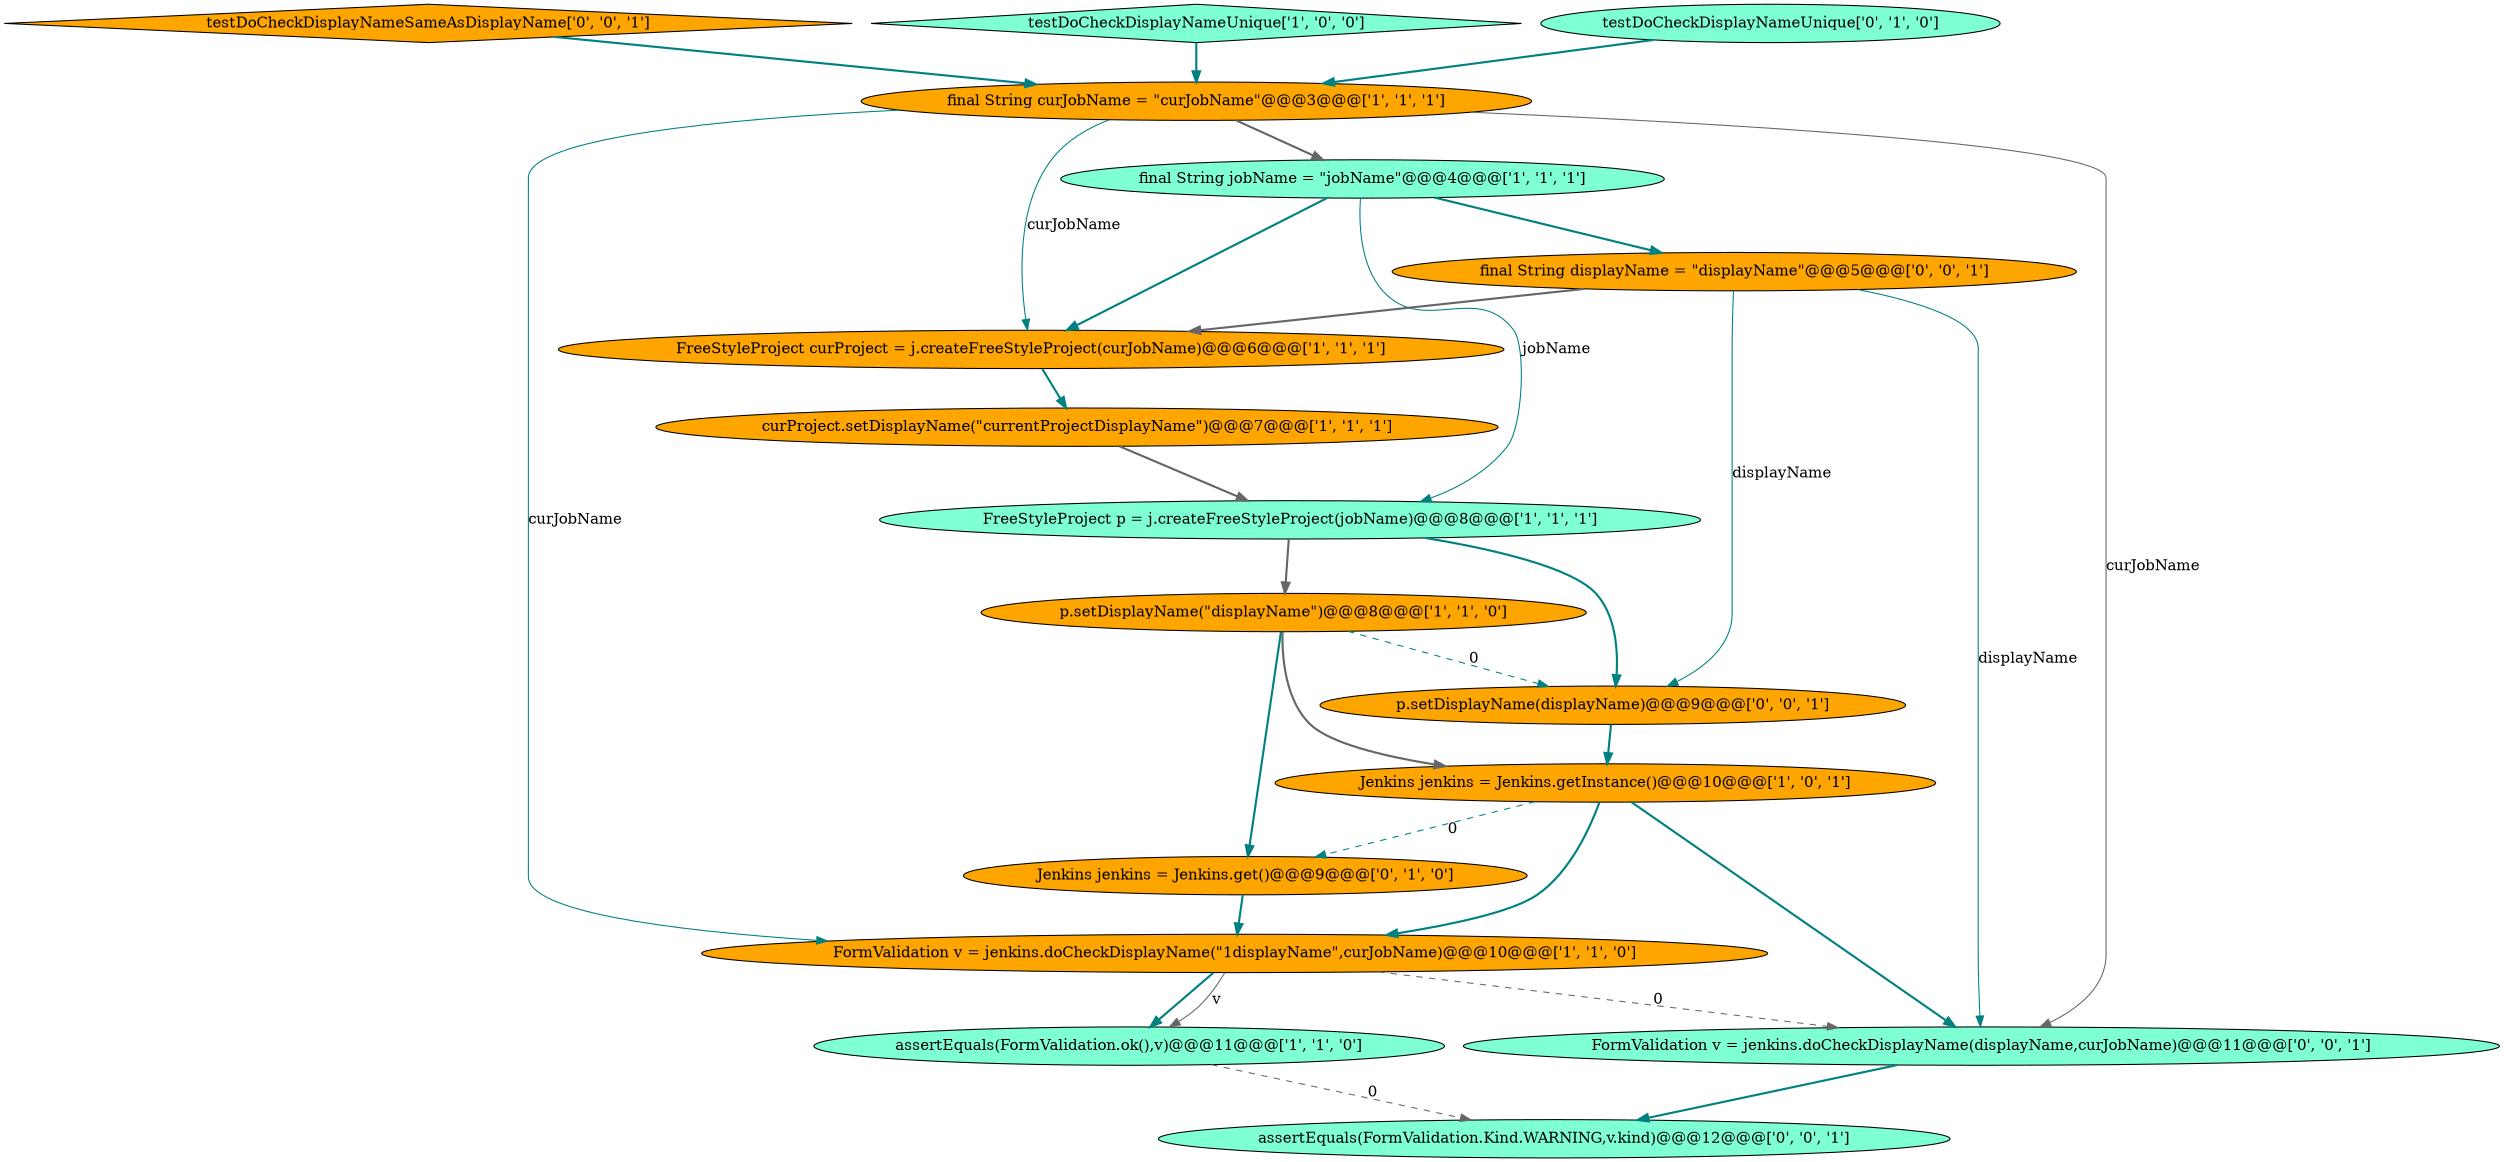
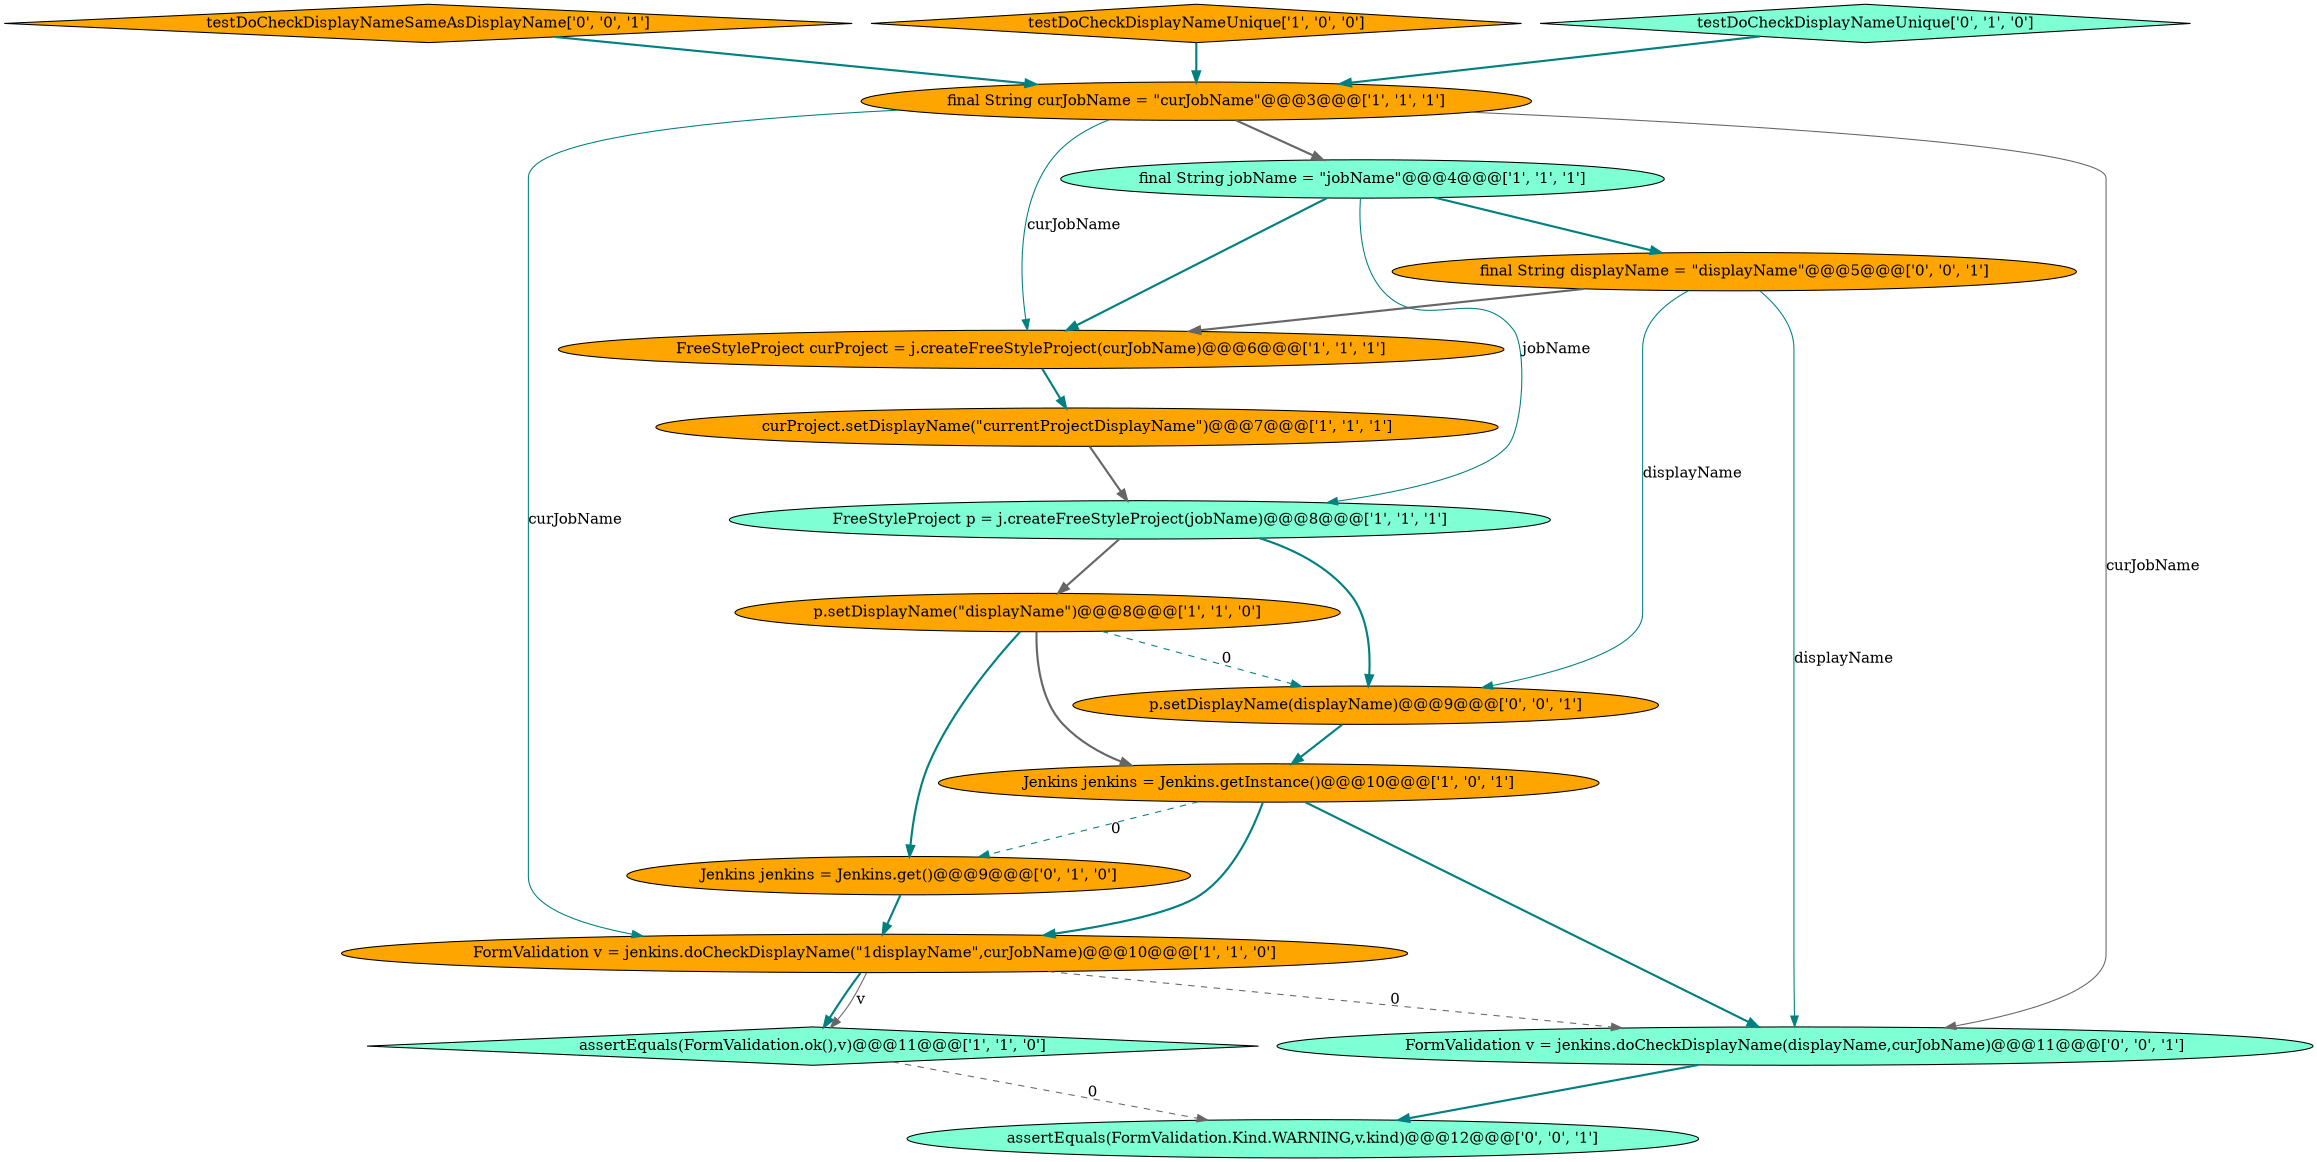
(1196, 23) -> (1196, 23)
(1770, 23) -> (1865, 23)
(1129, 1046) -> (813, 1046)
